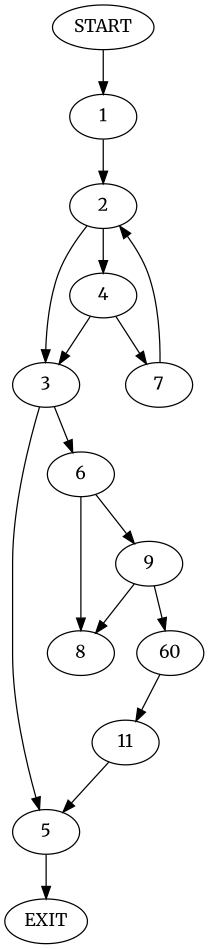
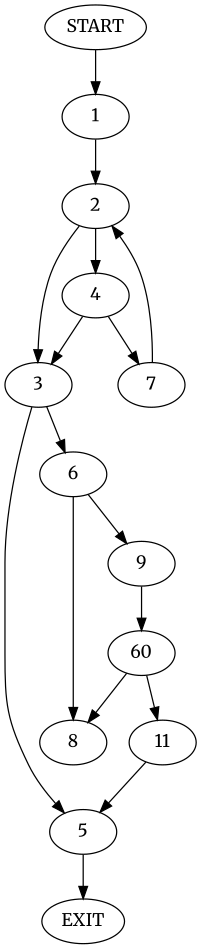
(119, 604) -> (111, 693)
